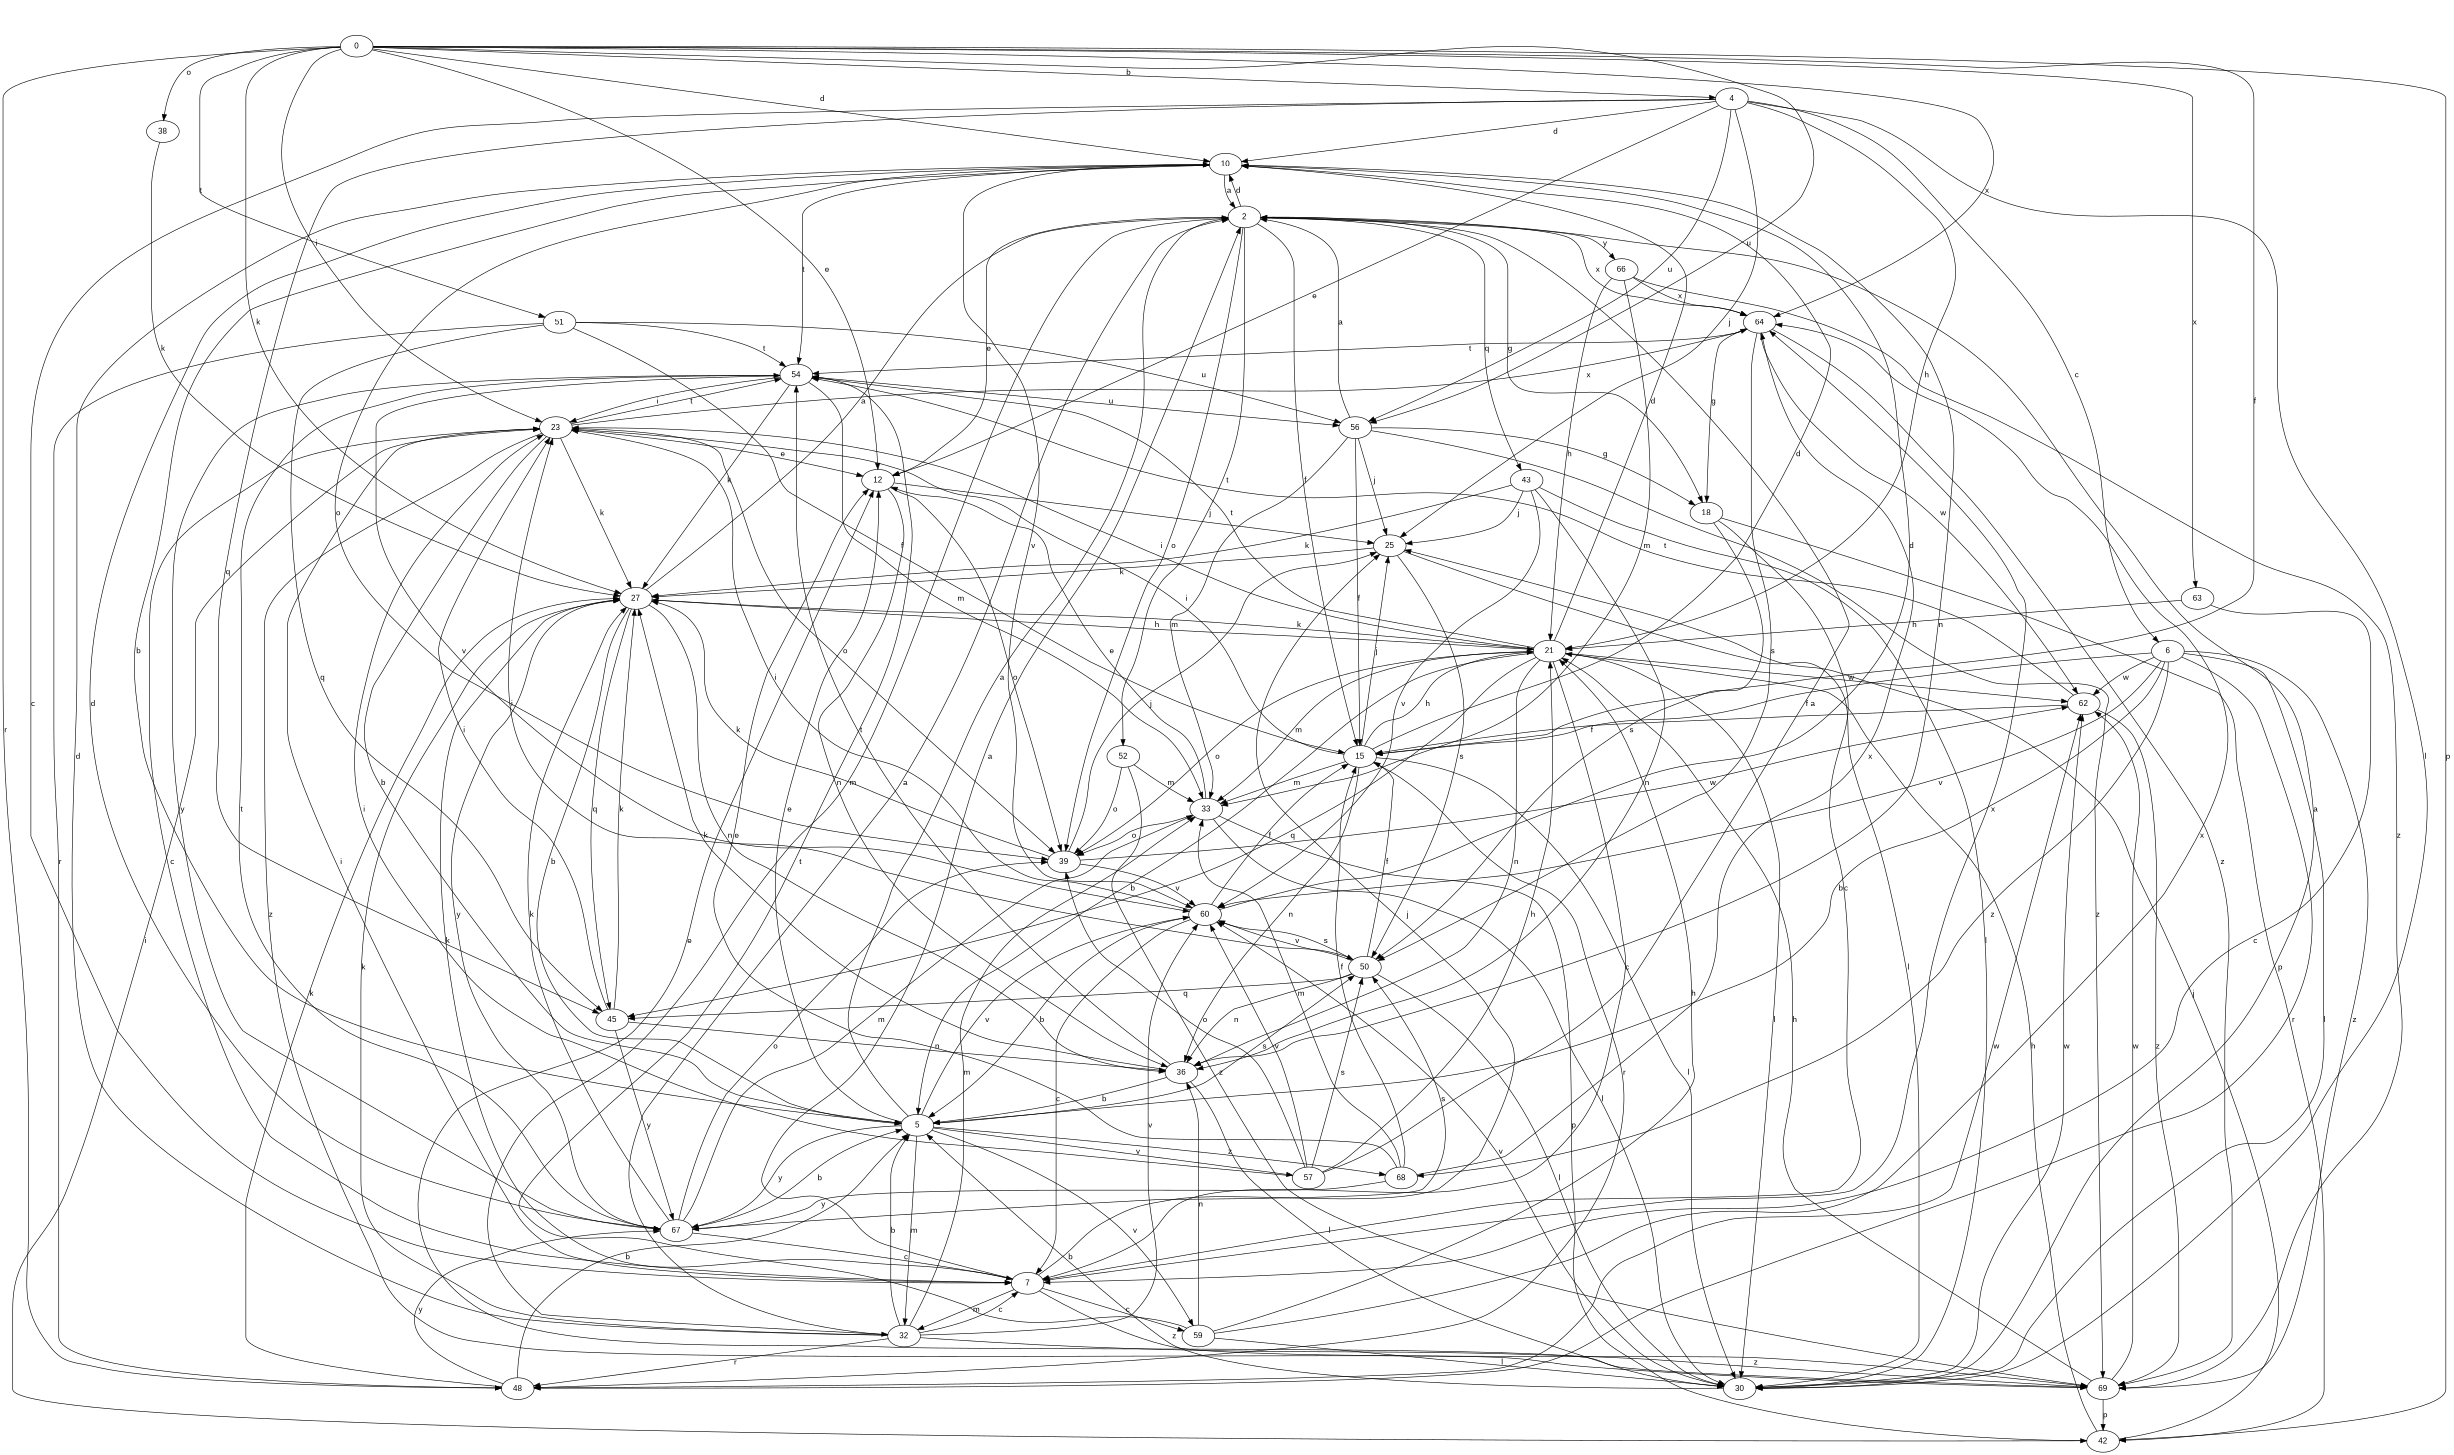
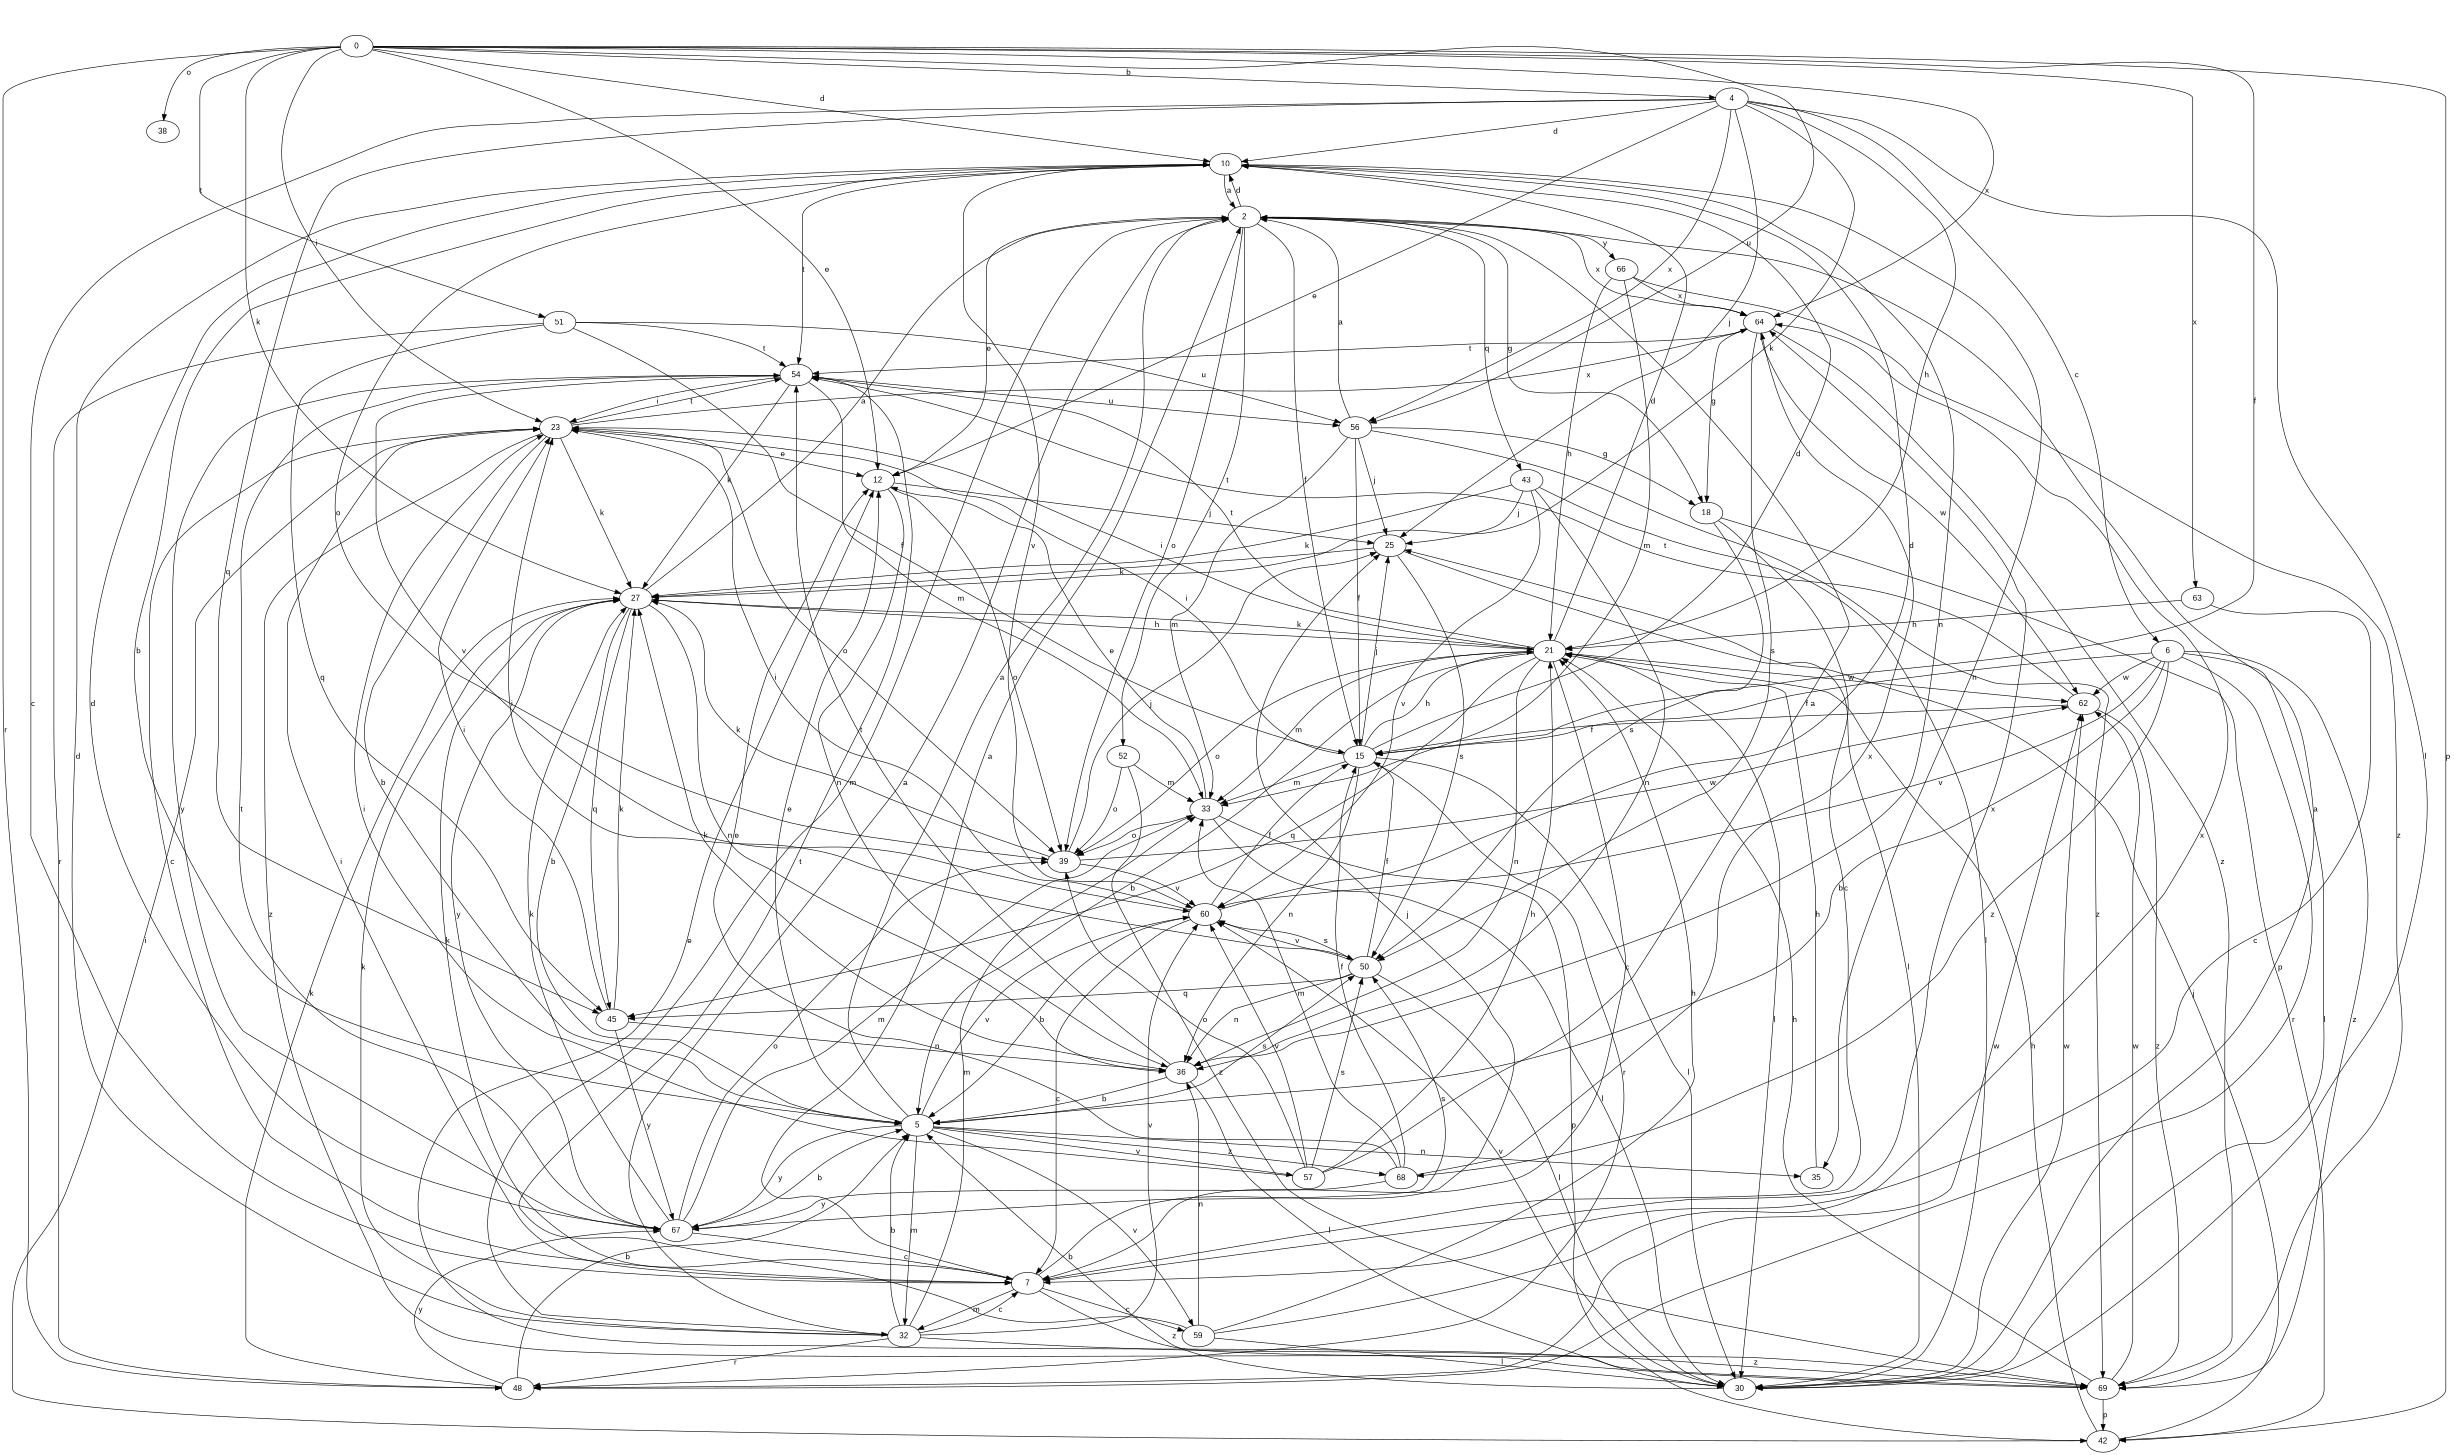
(1670, 270) -> (1670, 270)
(272, 461) -> (1401, 531)
none -> (1817, 1178)
